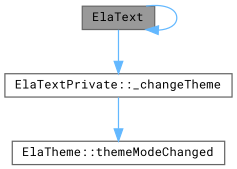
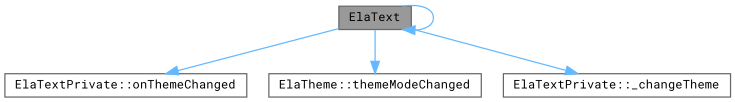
none -> (126, 85)
(118, 113) -> (375, 46)
